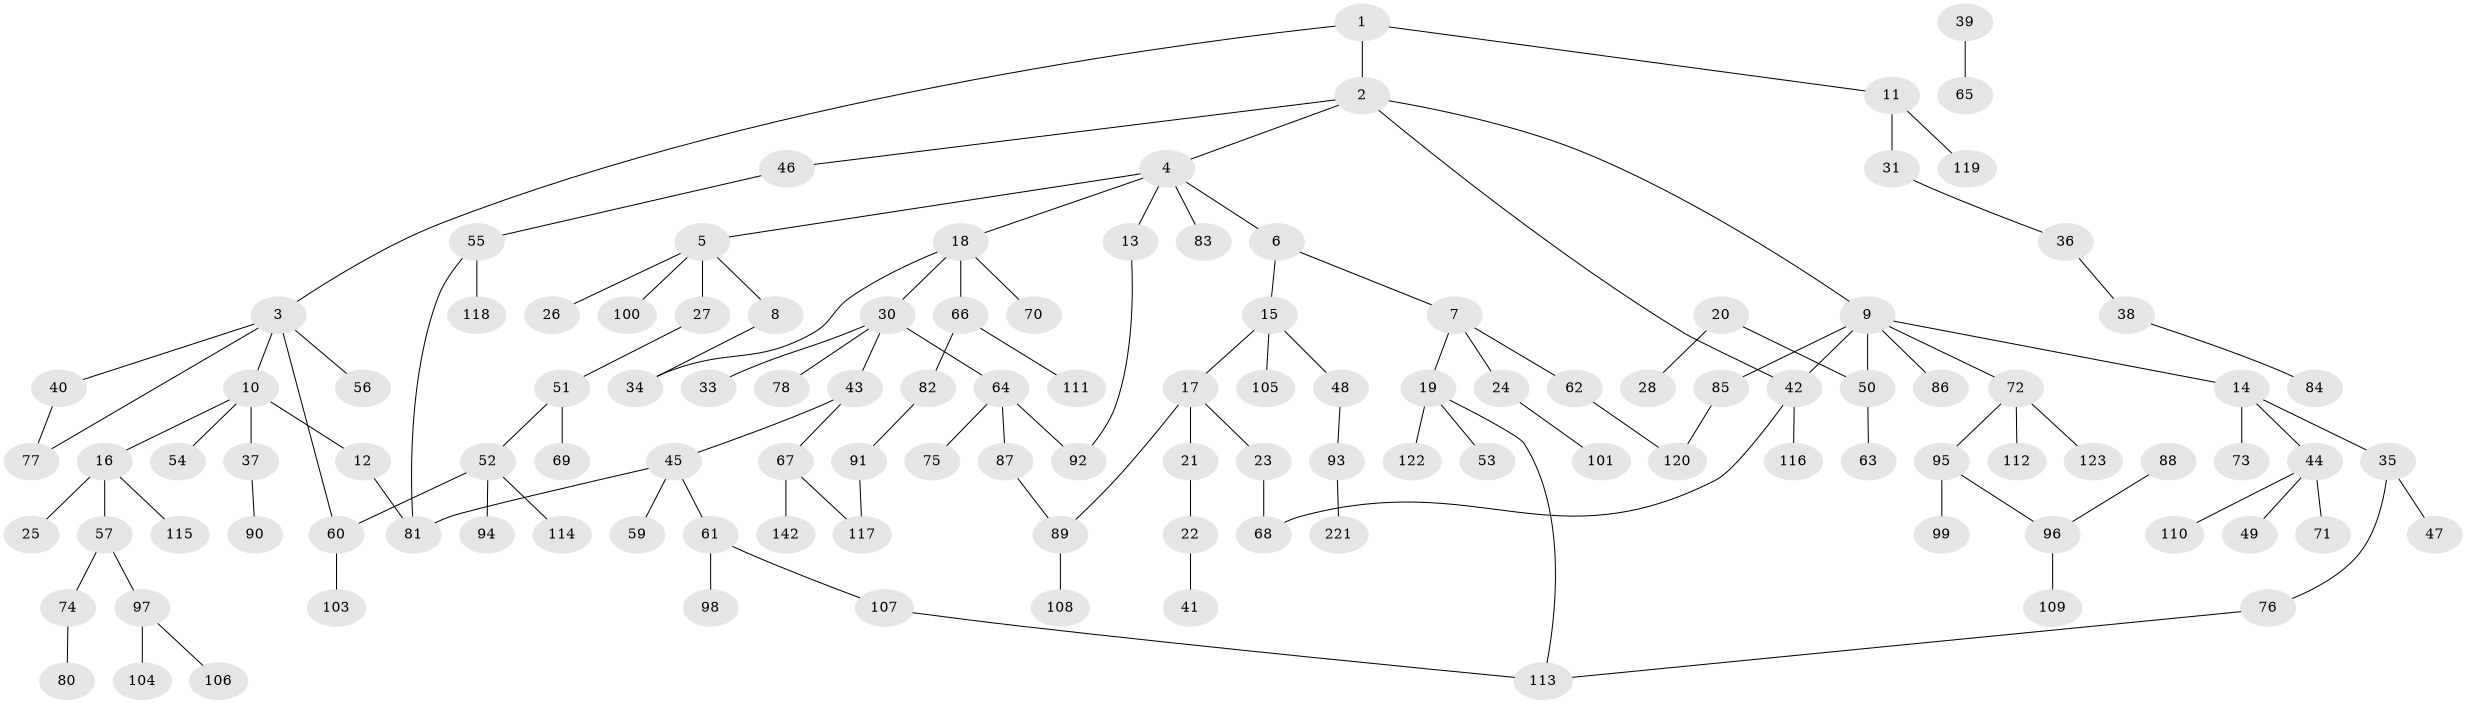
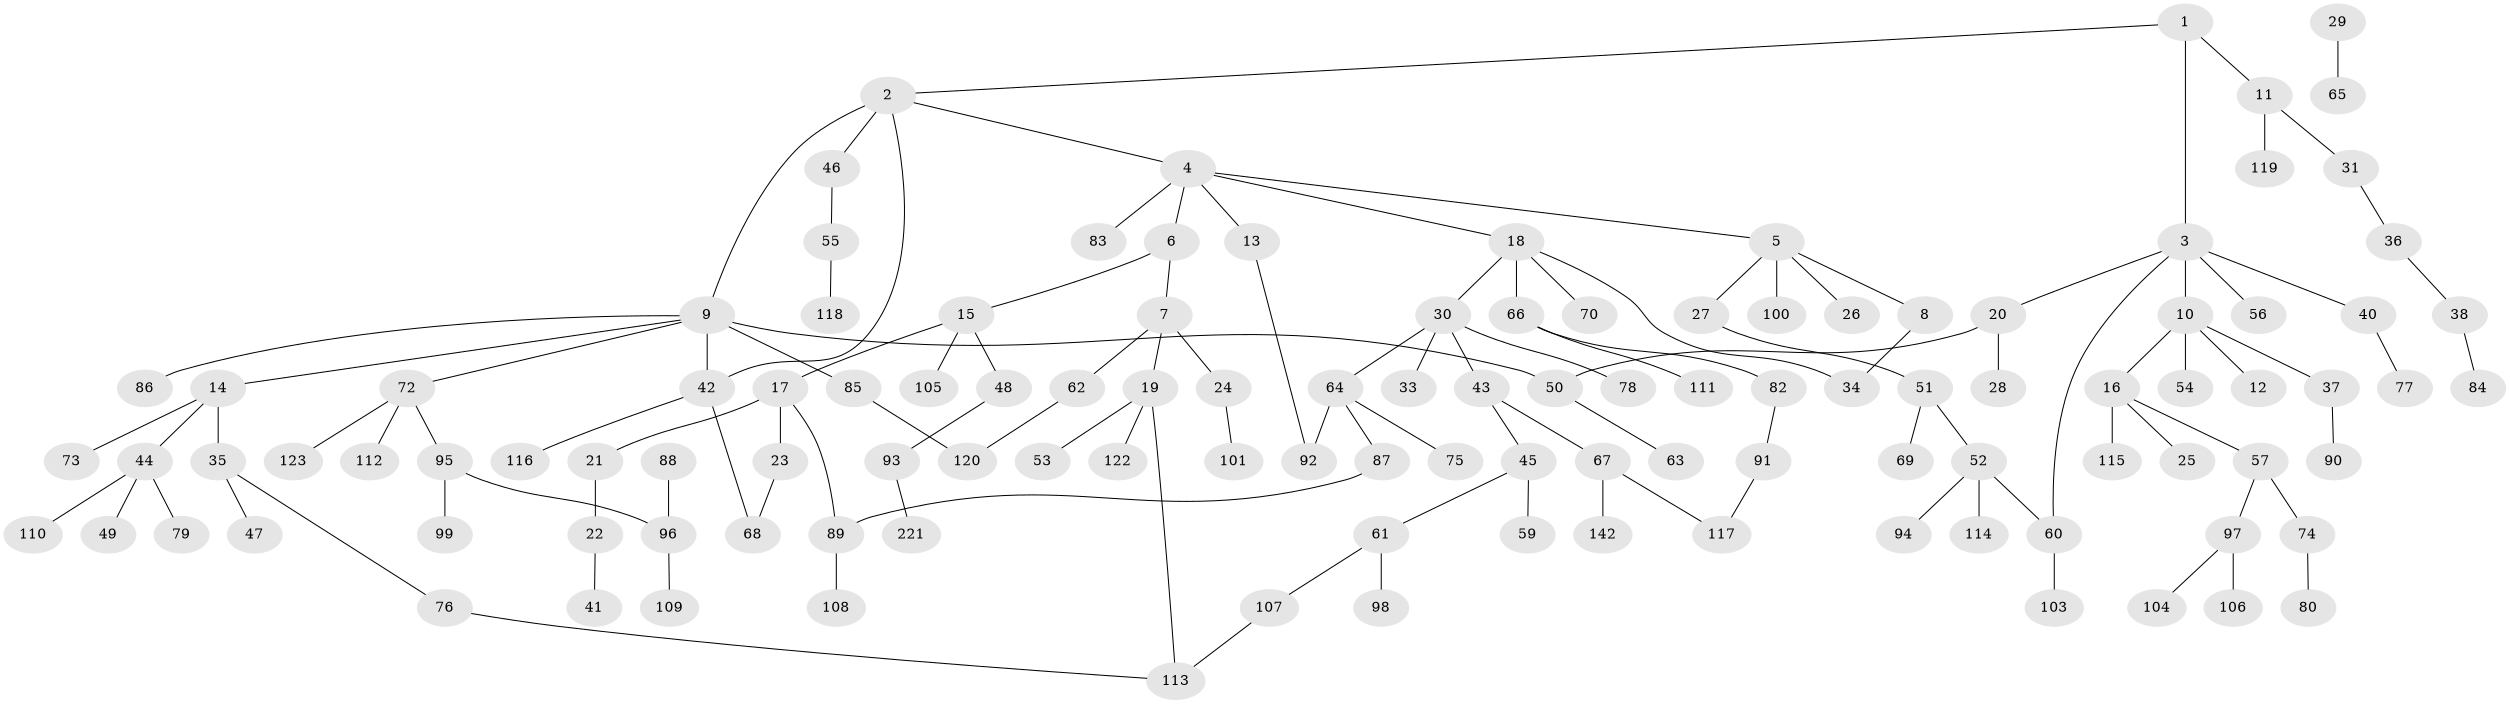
(1965, 22) -> (2338, 22)
(155, 388) -> (2091, 277)
(414, 535) -> none
(2323, 535) -> (182, 535)
